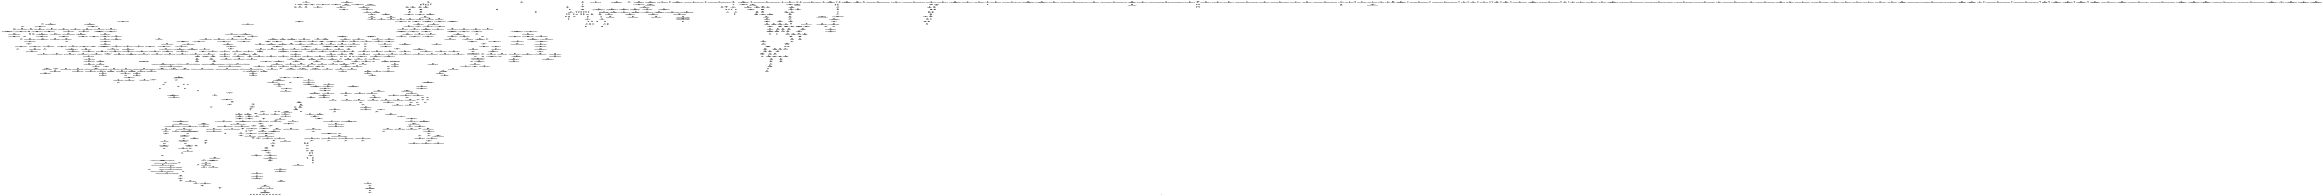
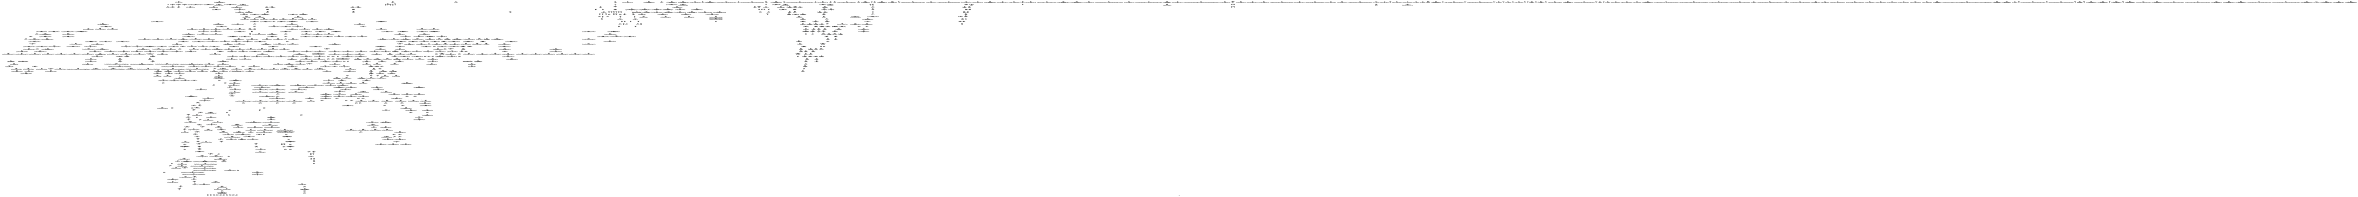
(239, 116) -> none
